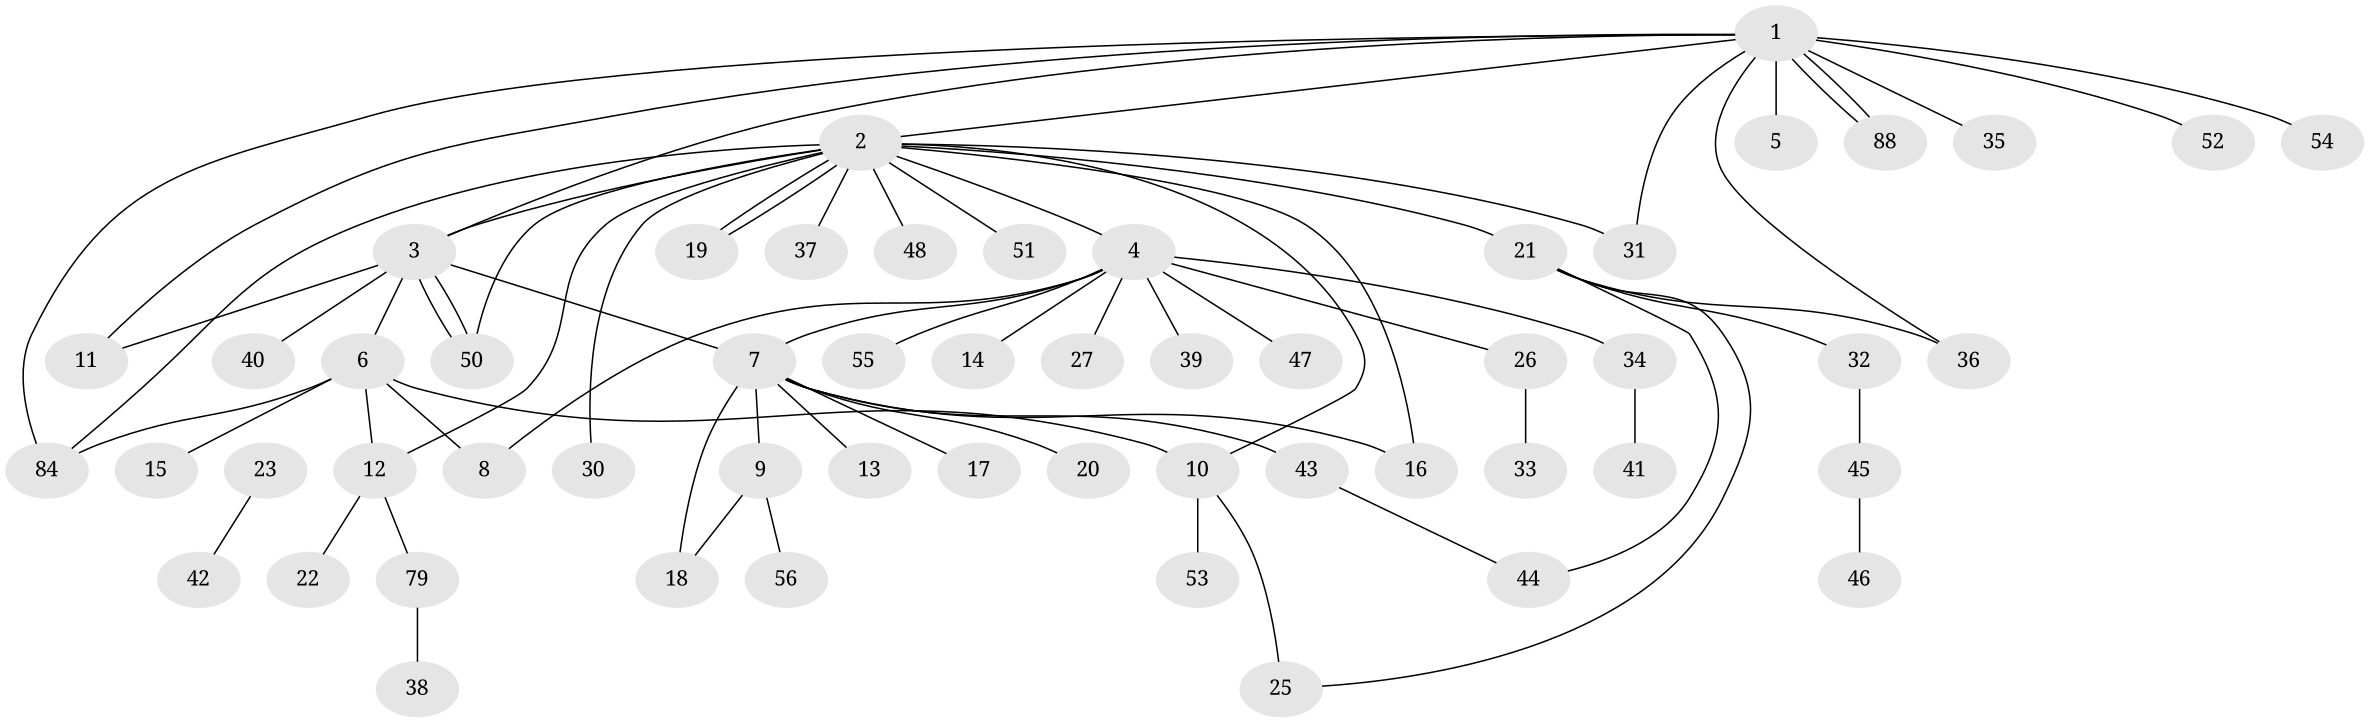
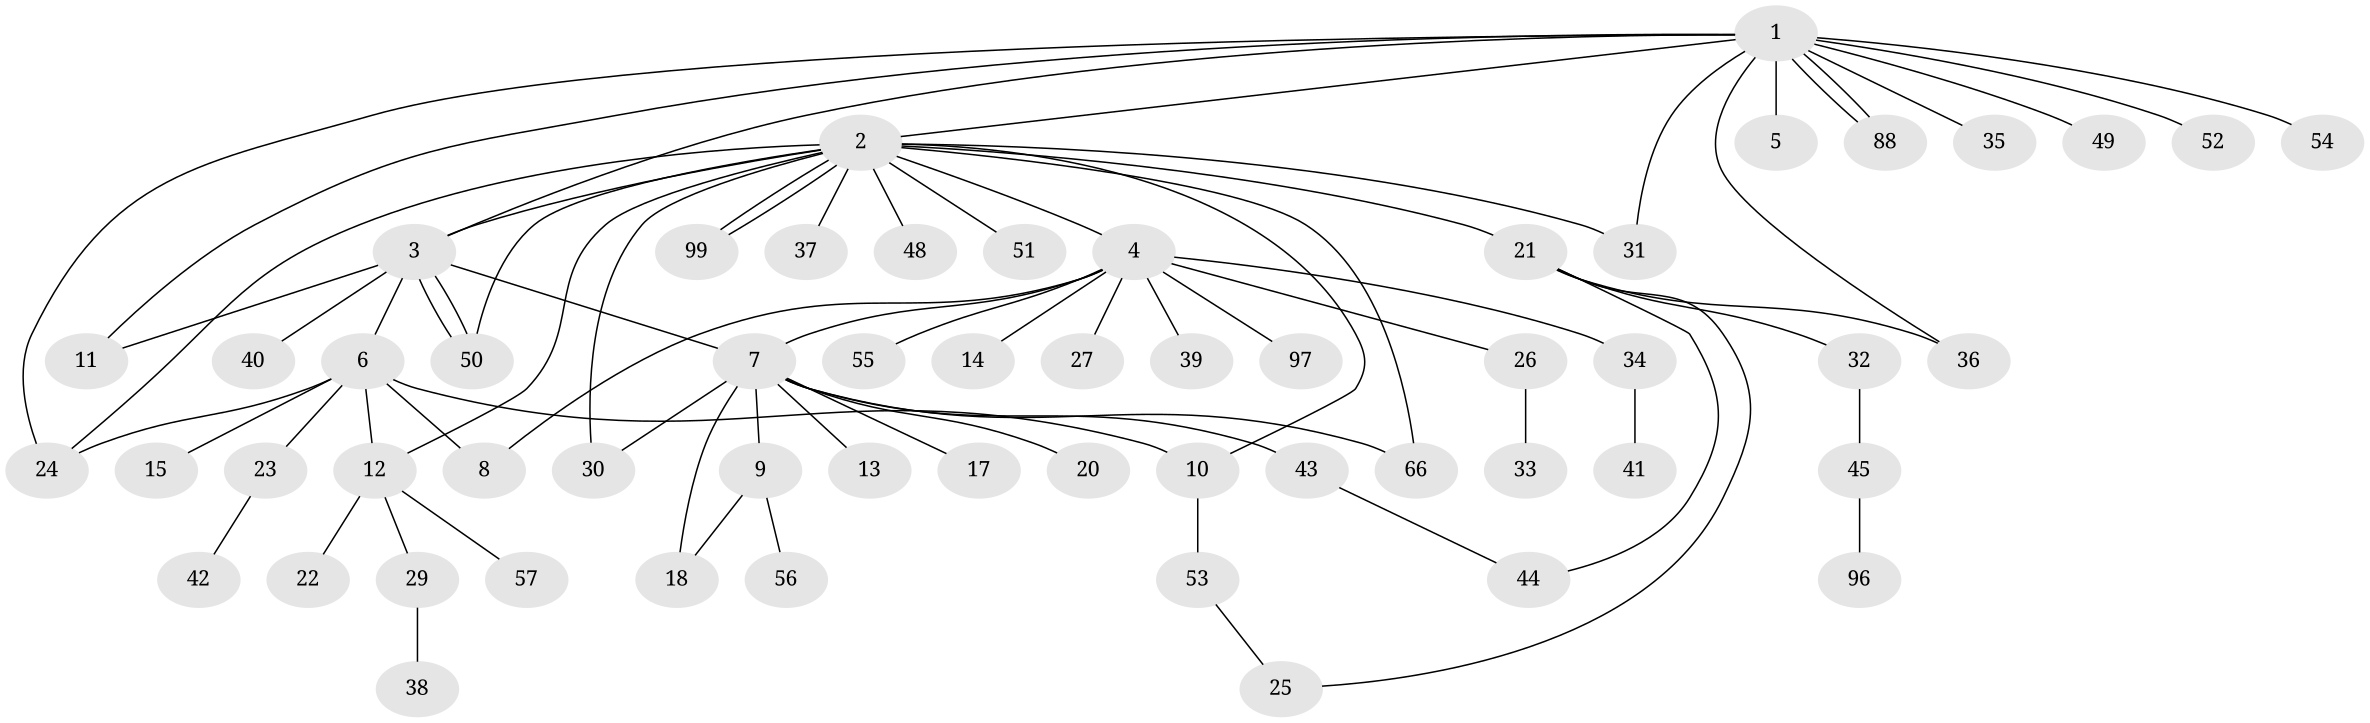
none -> (2104, 143)
(697, 252) -> (697, 252)
(1301, 361) -> (1301, 361)
none -> (682, 411)
none -> (314, 416)
(47, 471) -> (47, 471)
(1416, 471) -> (1416, 471)
(1260, 574) -> (1240, 635)
(417, 580) -> (417, 580)
none -> (527, 580)
(1860, 580) -> (1860, 580)
